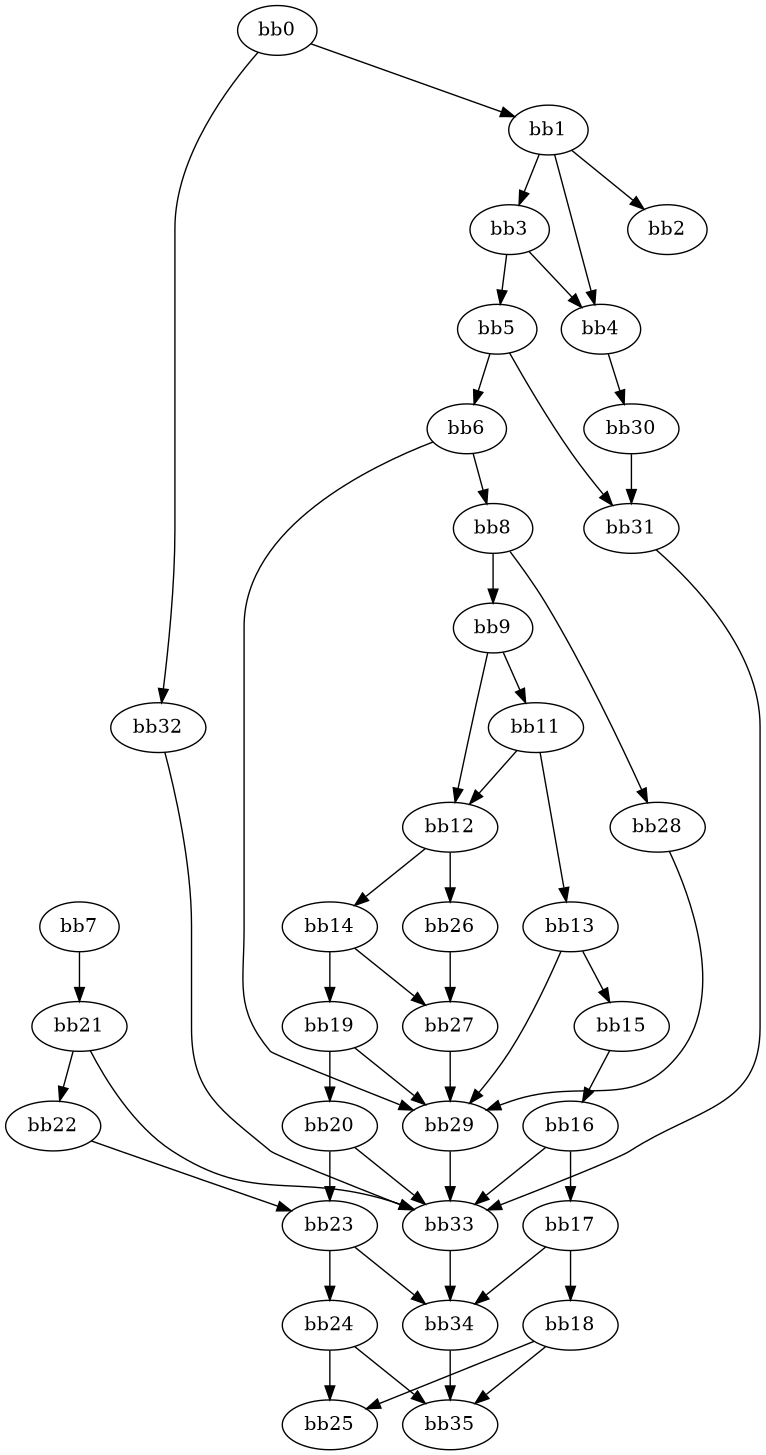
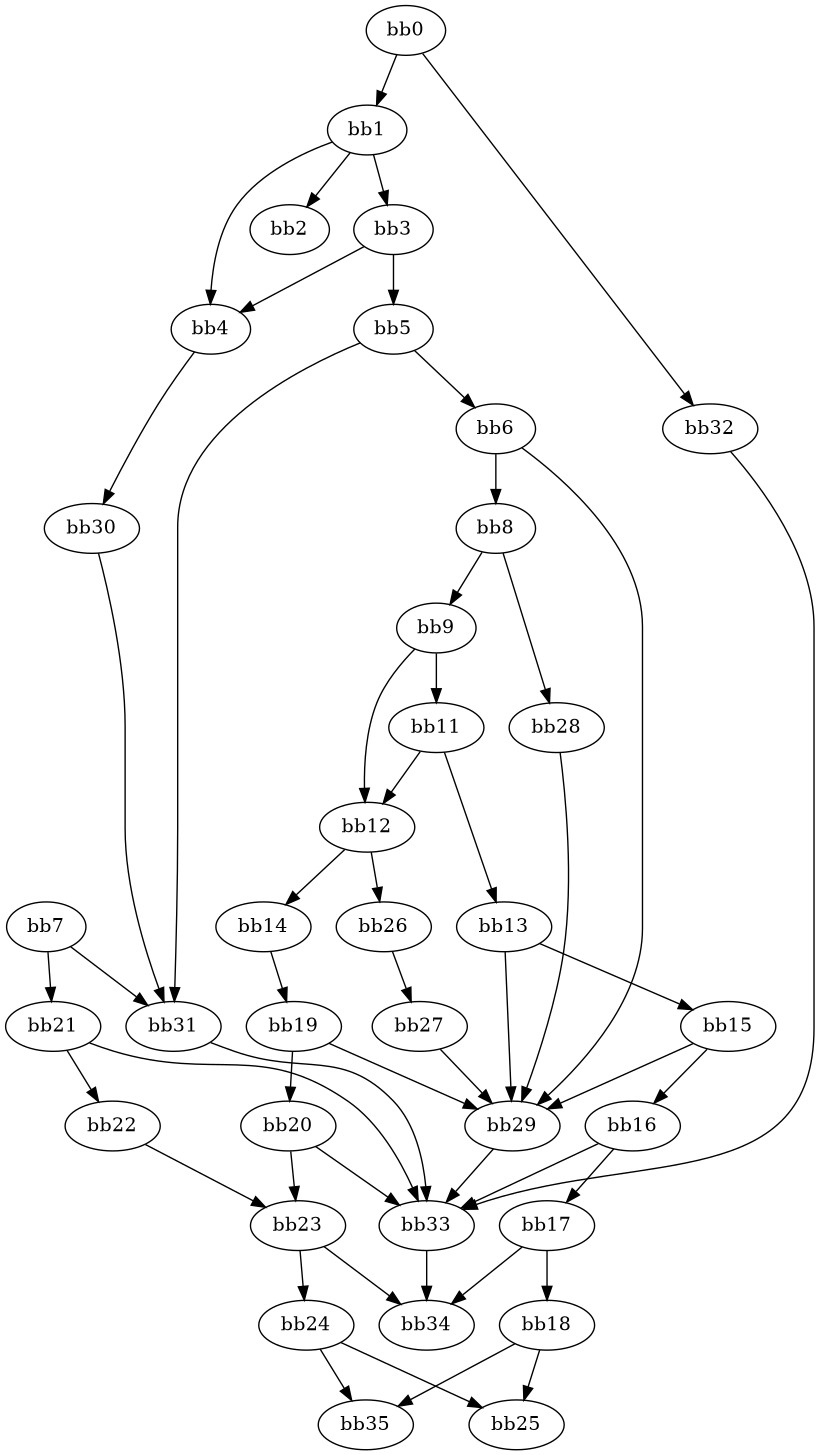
none -> (104, 972)
(384, 972) -> none
none -> (627, 1073)
(450, 1366) -> none
